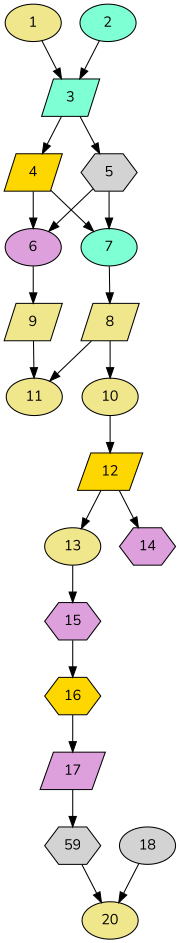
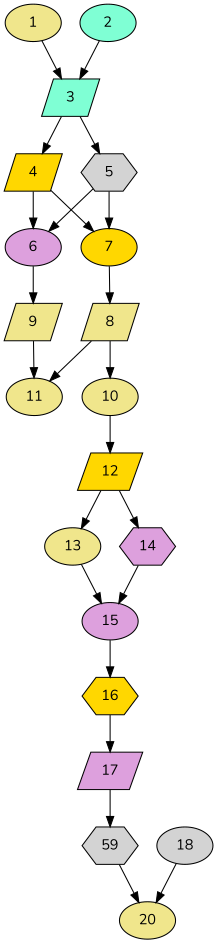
(109, 247) -> (109, 247)
none -> (131, 580)
(73, 621) -> (110, 621)
